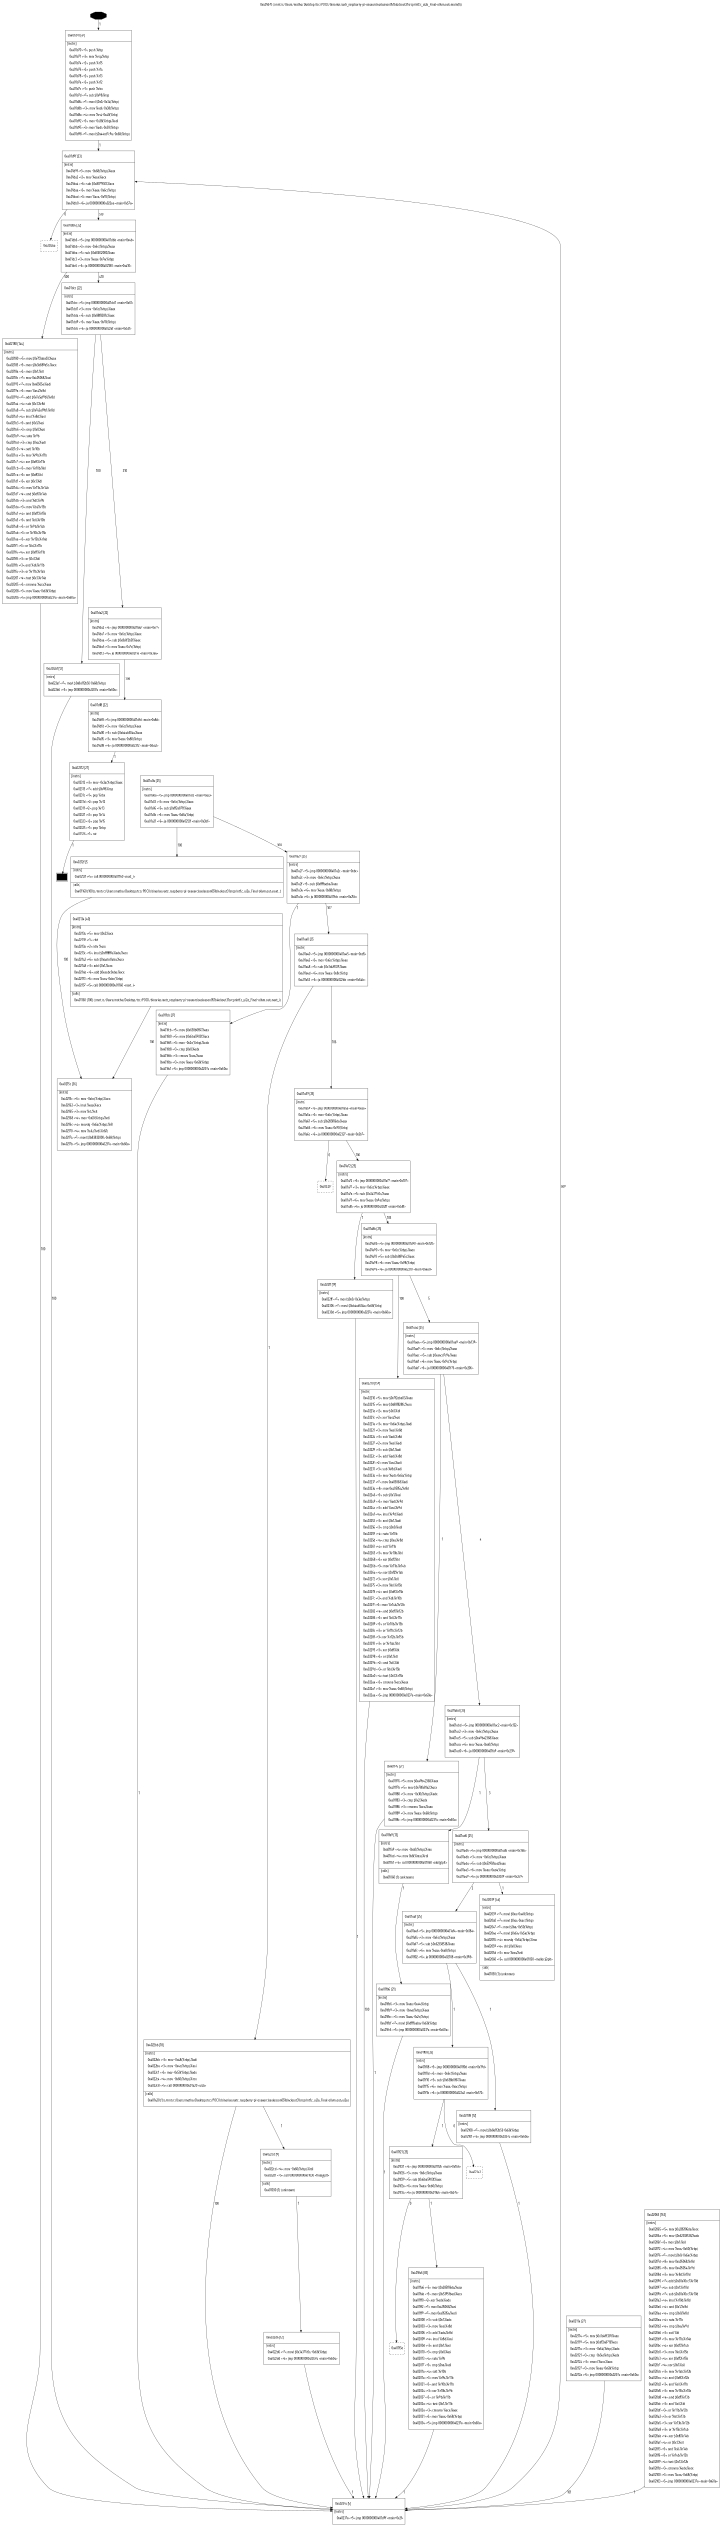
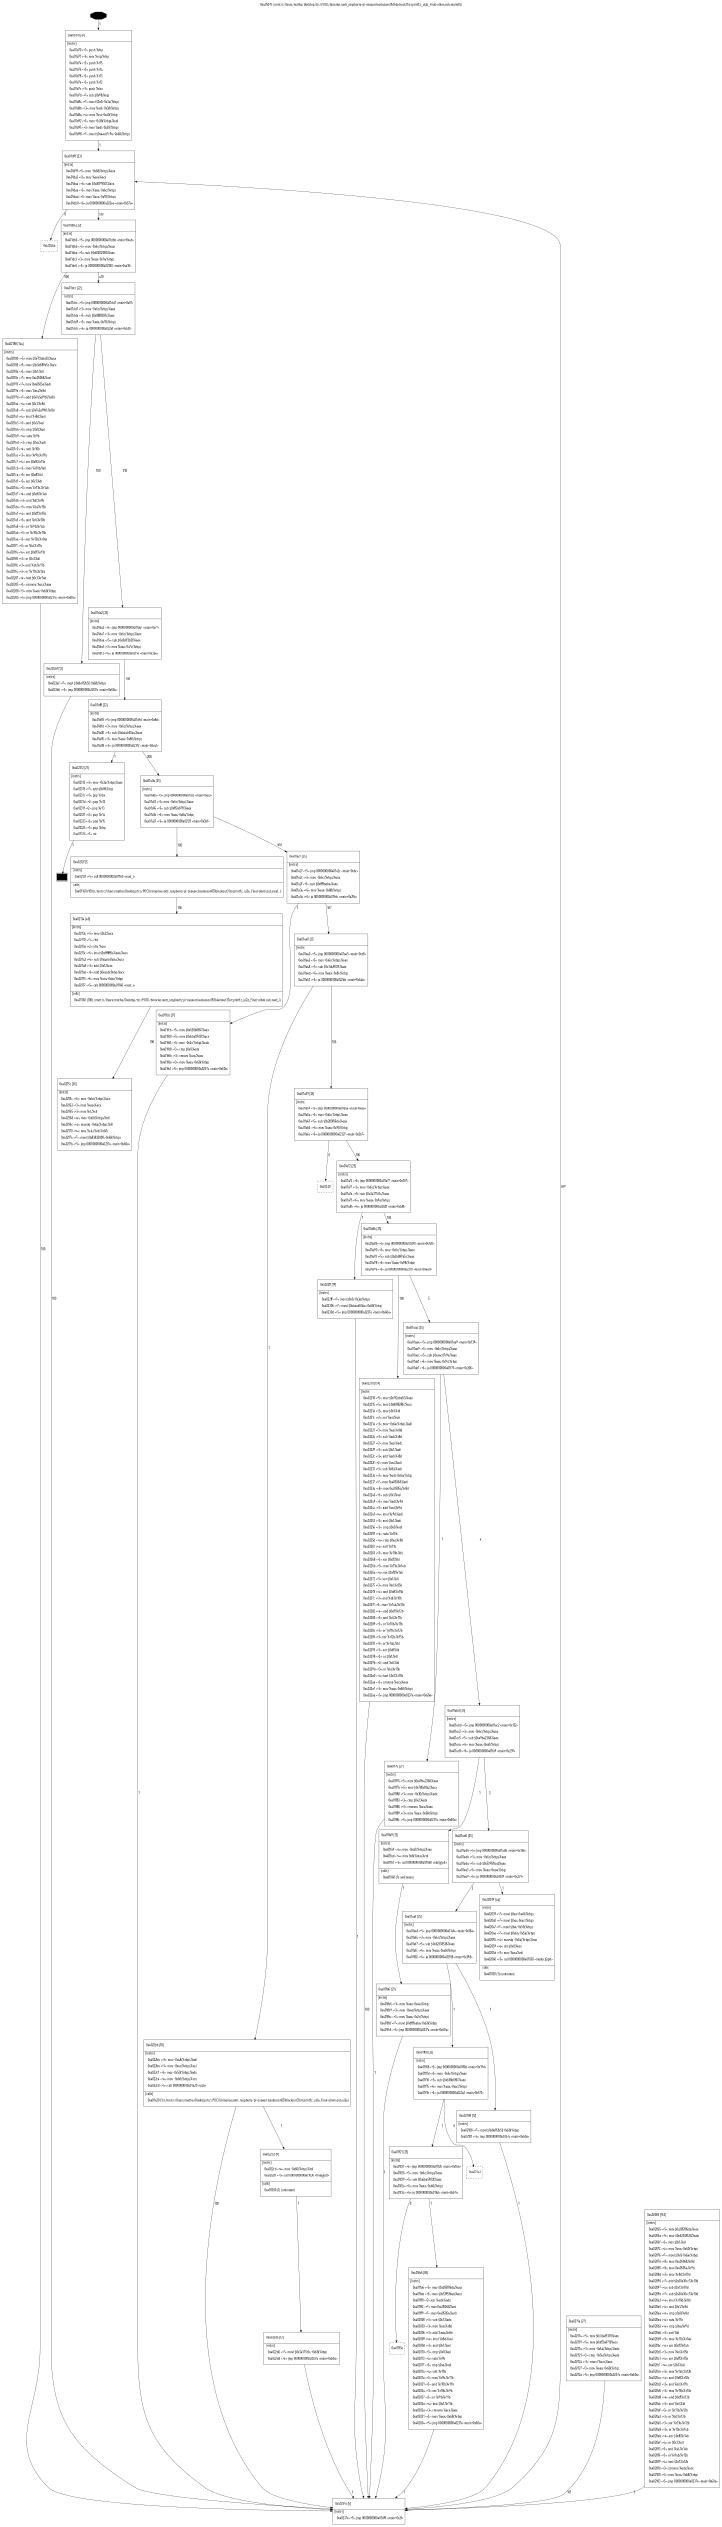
none -> (150, 763)
(59, 979) -> (177, 905)
